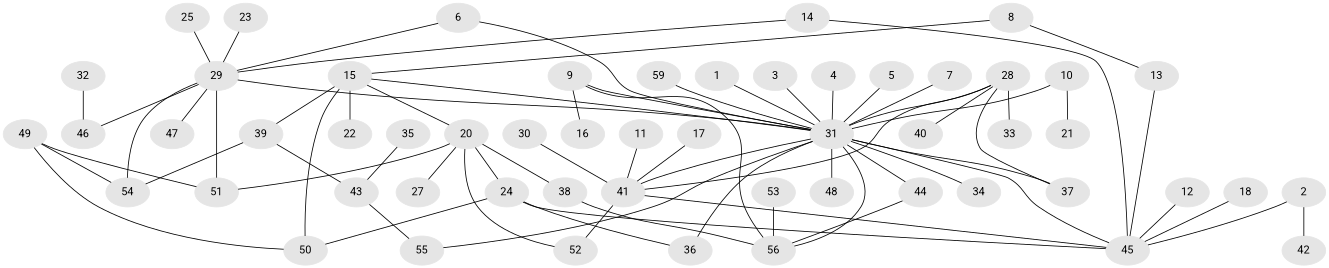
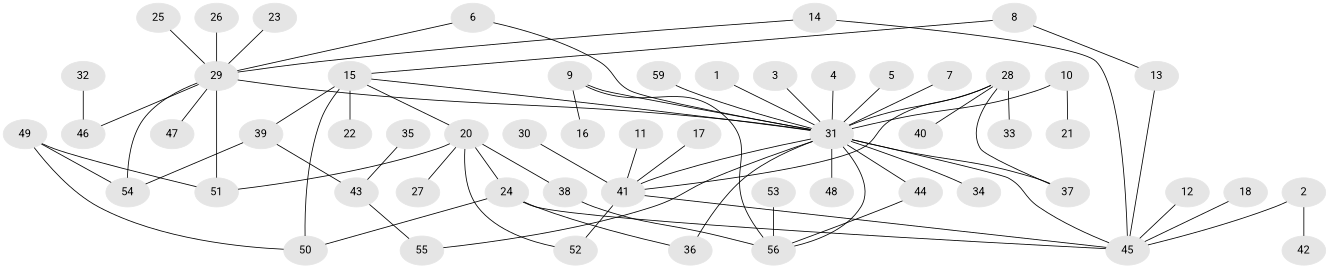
none -> (217, 18)
